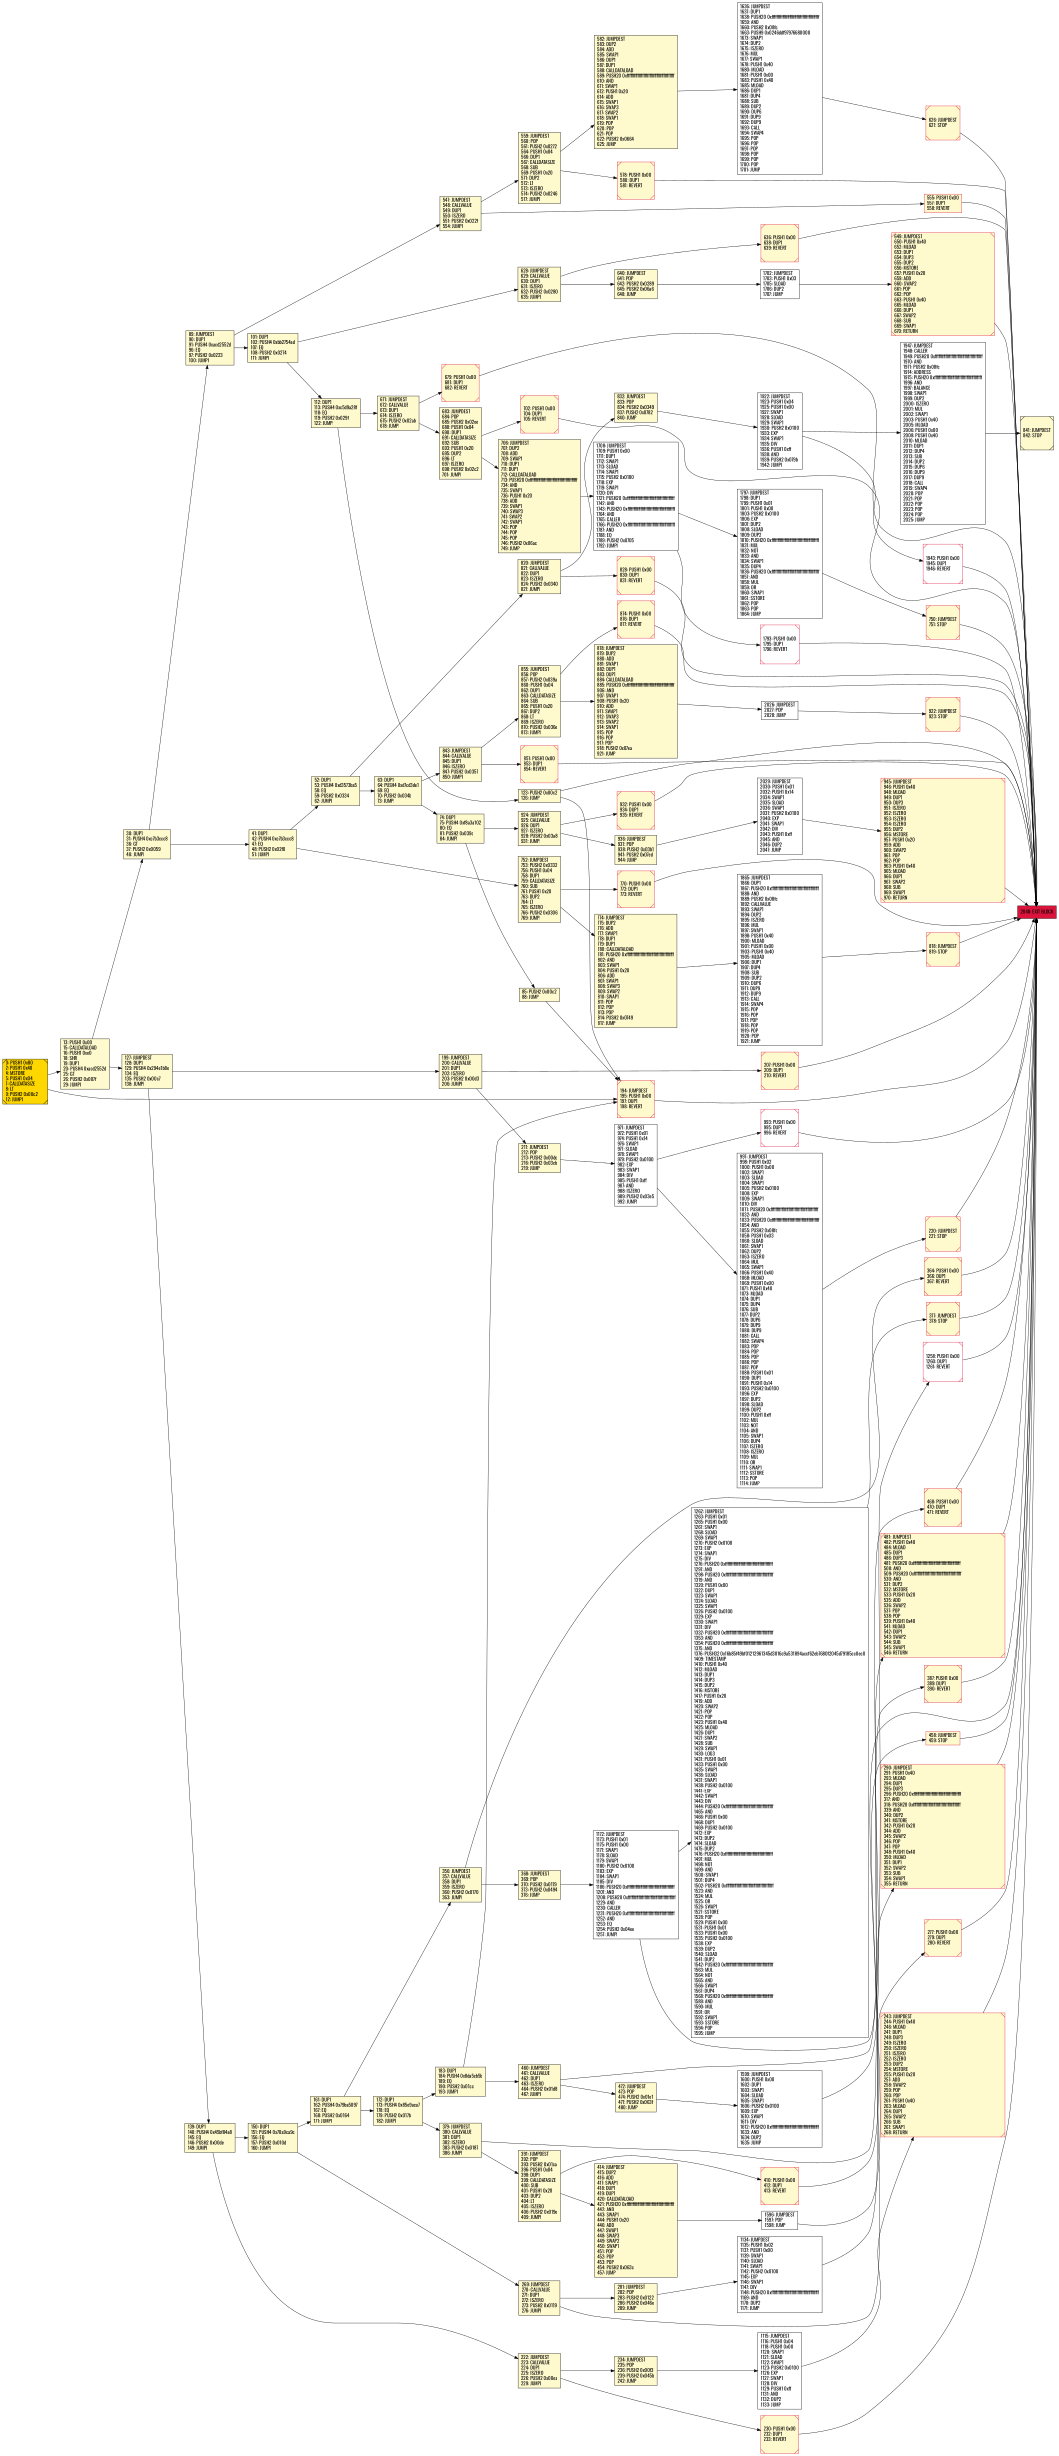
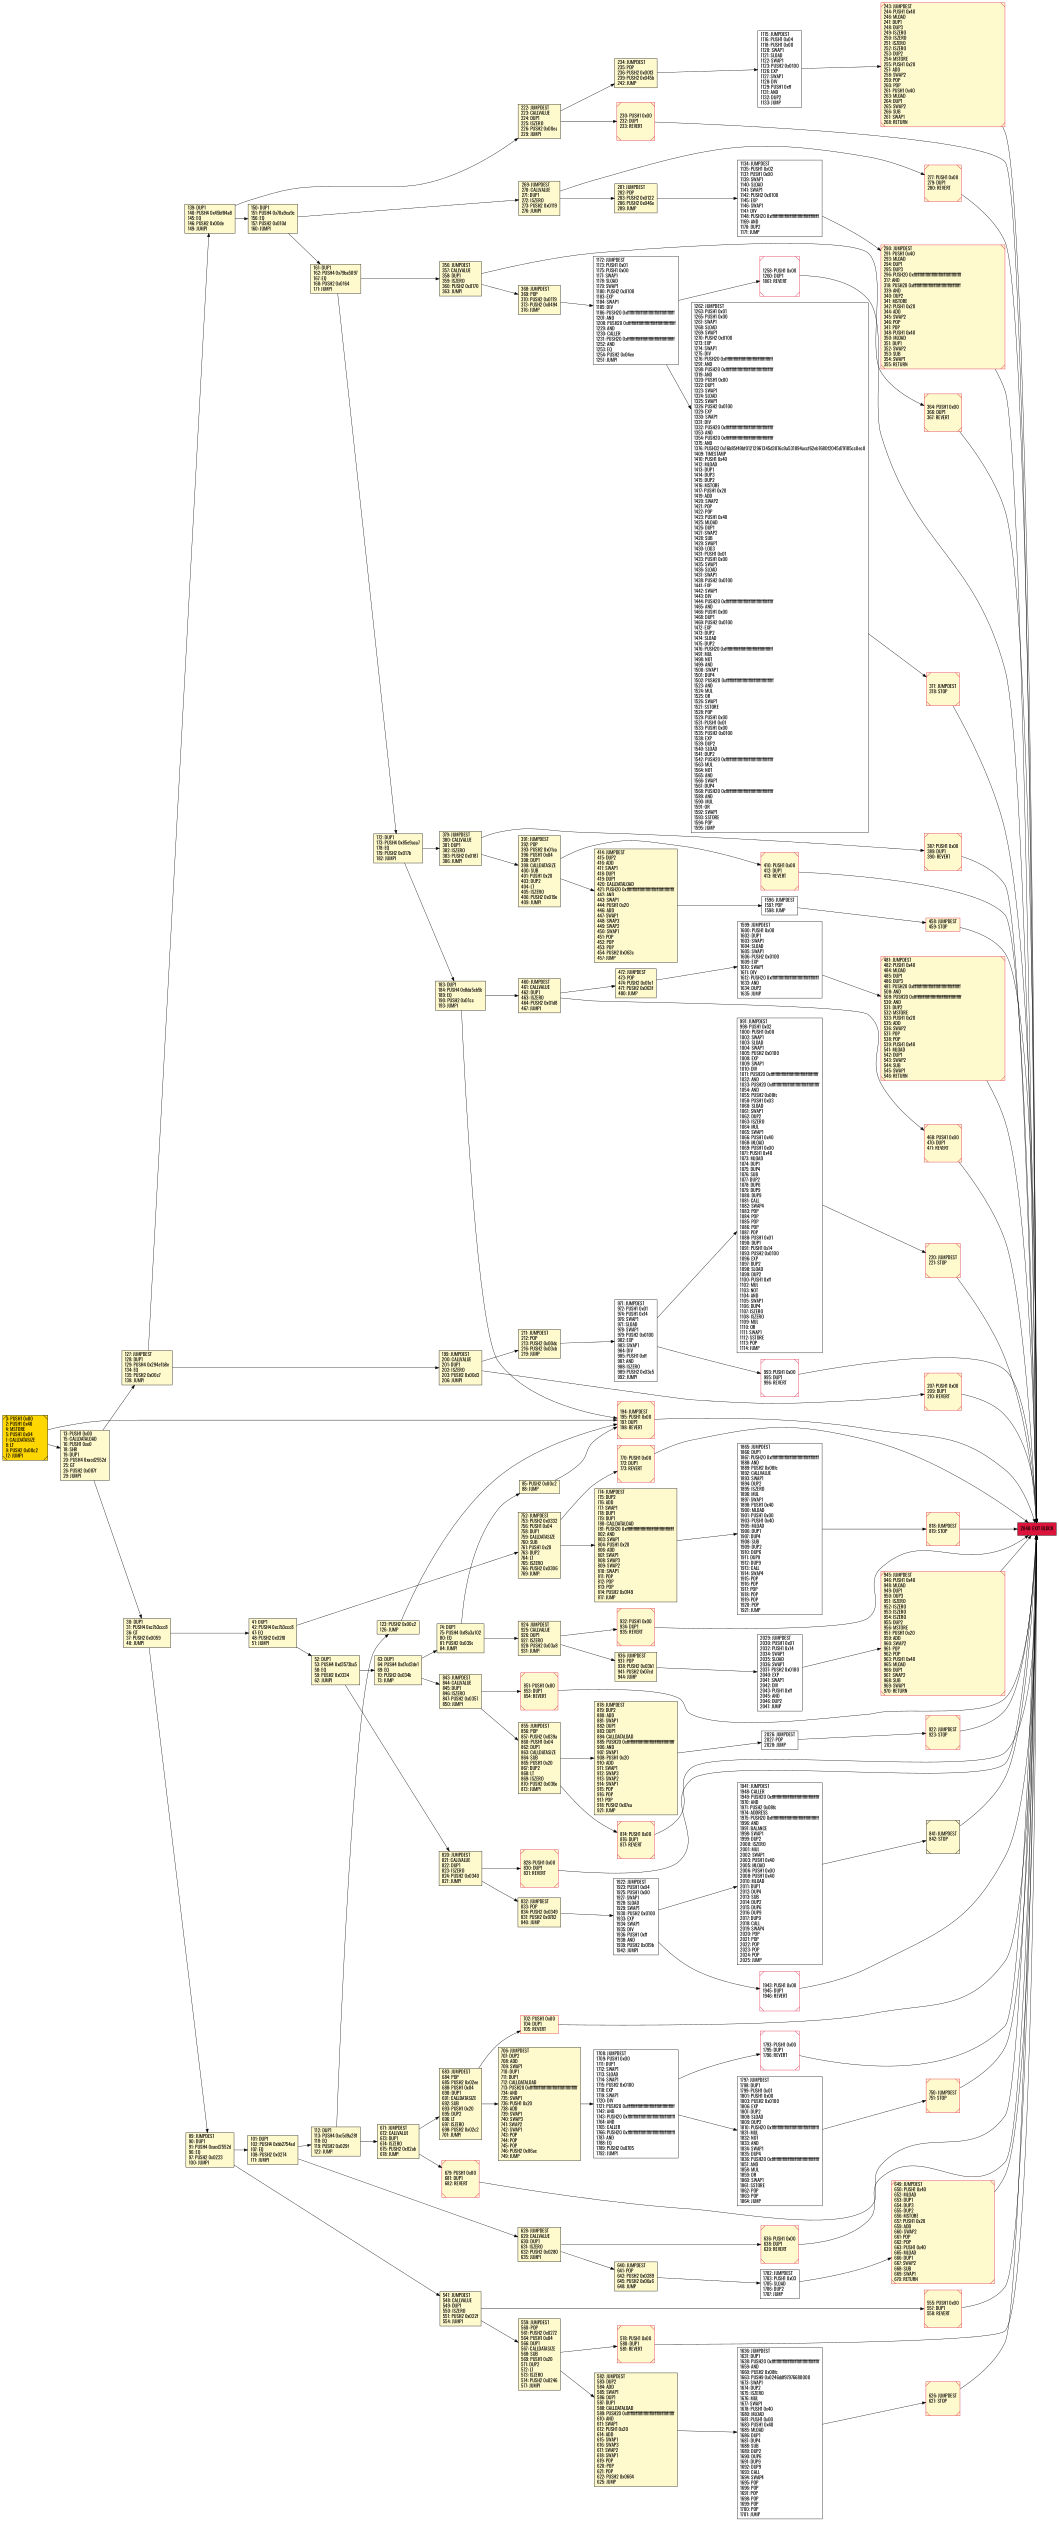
(943, 203) -> (943, 2309)
(539, 414) -> (539, 2025)
(855, 744) -> (1015, 1746)
(943, 1362) -> (780, 276)
